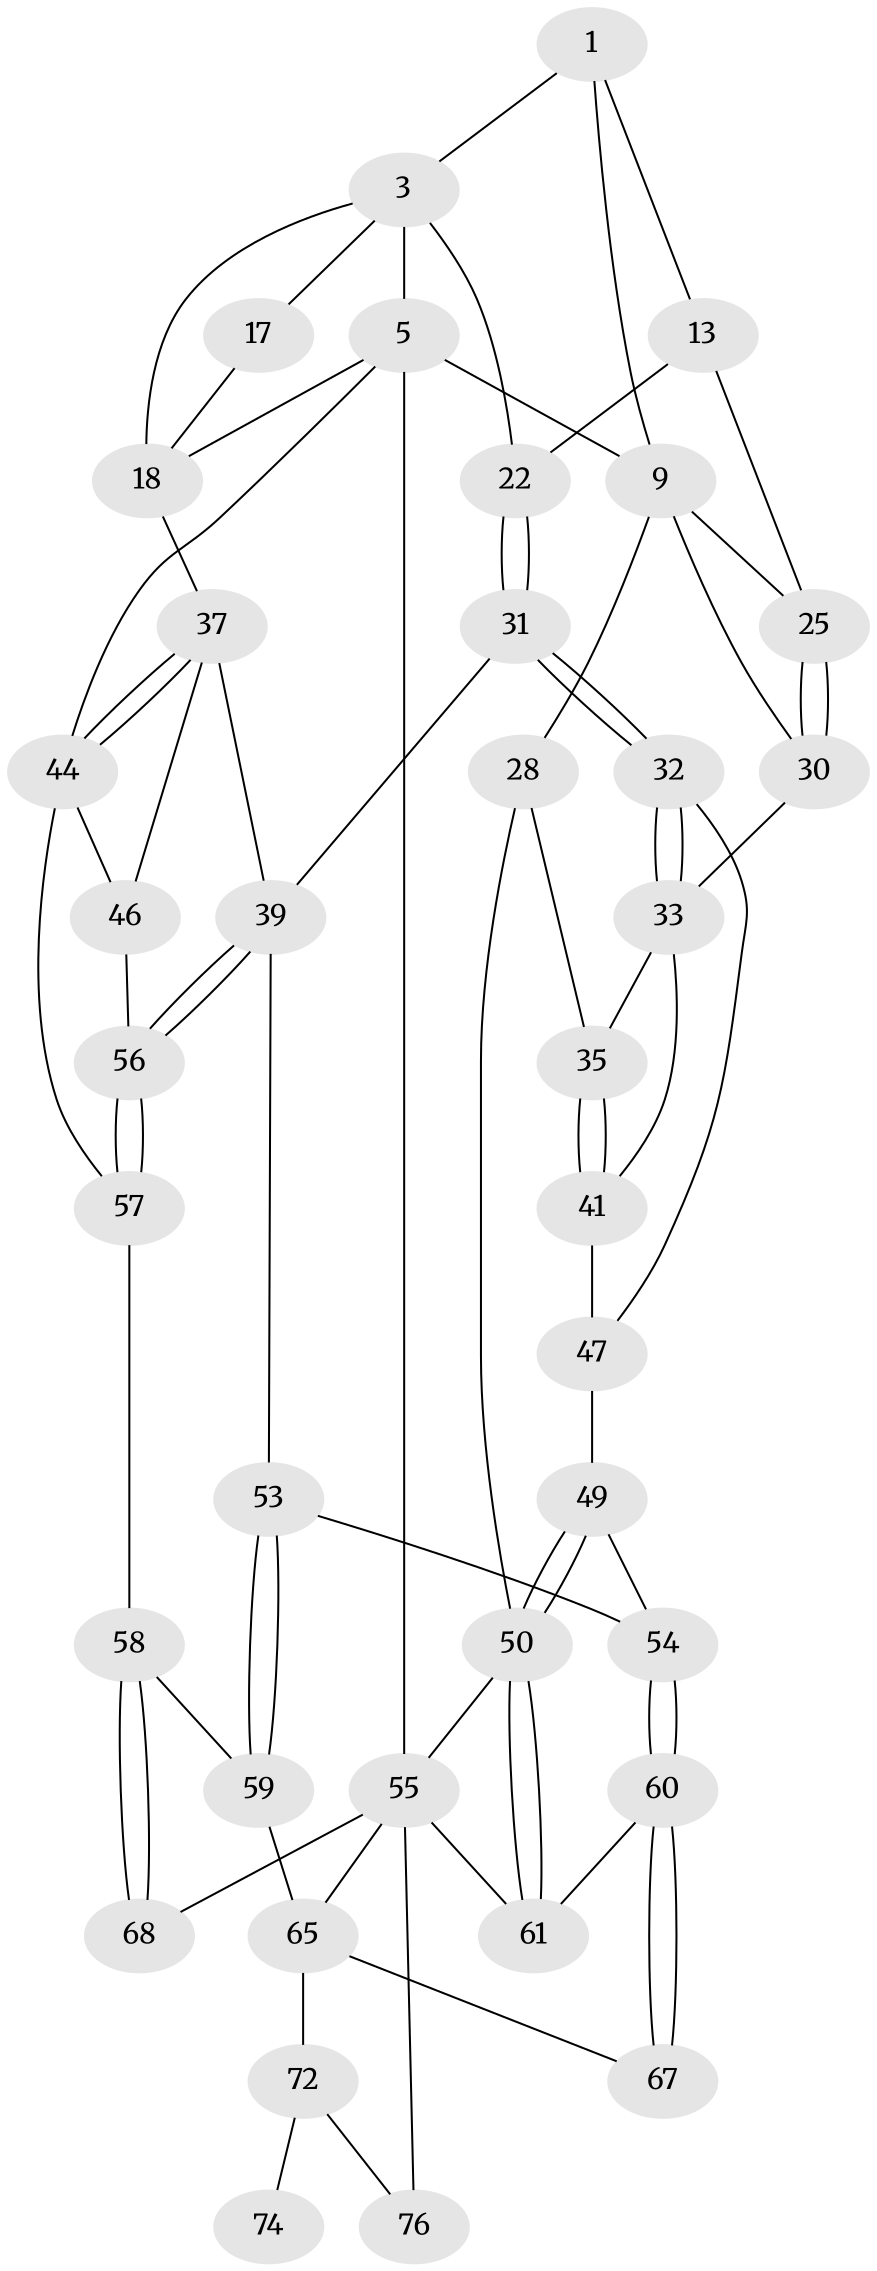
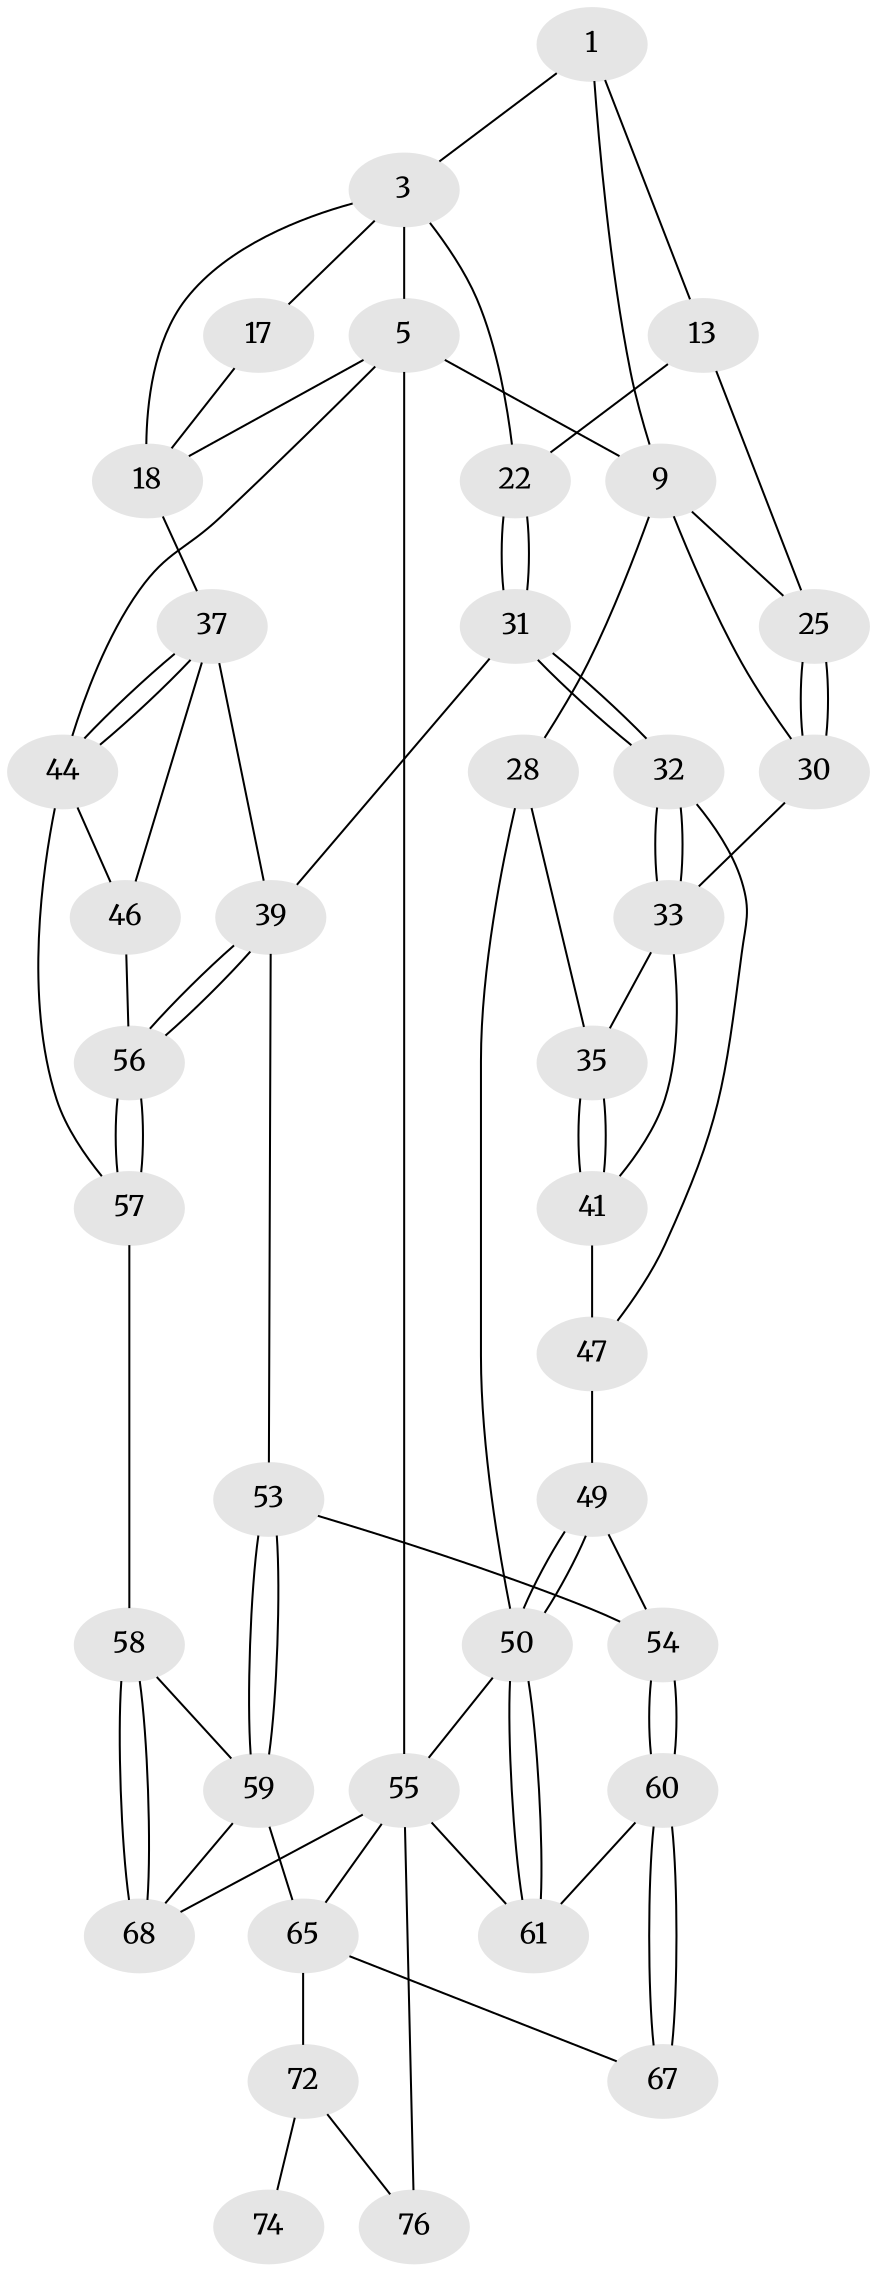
none -> (199, 1863)
